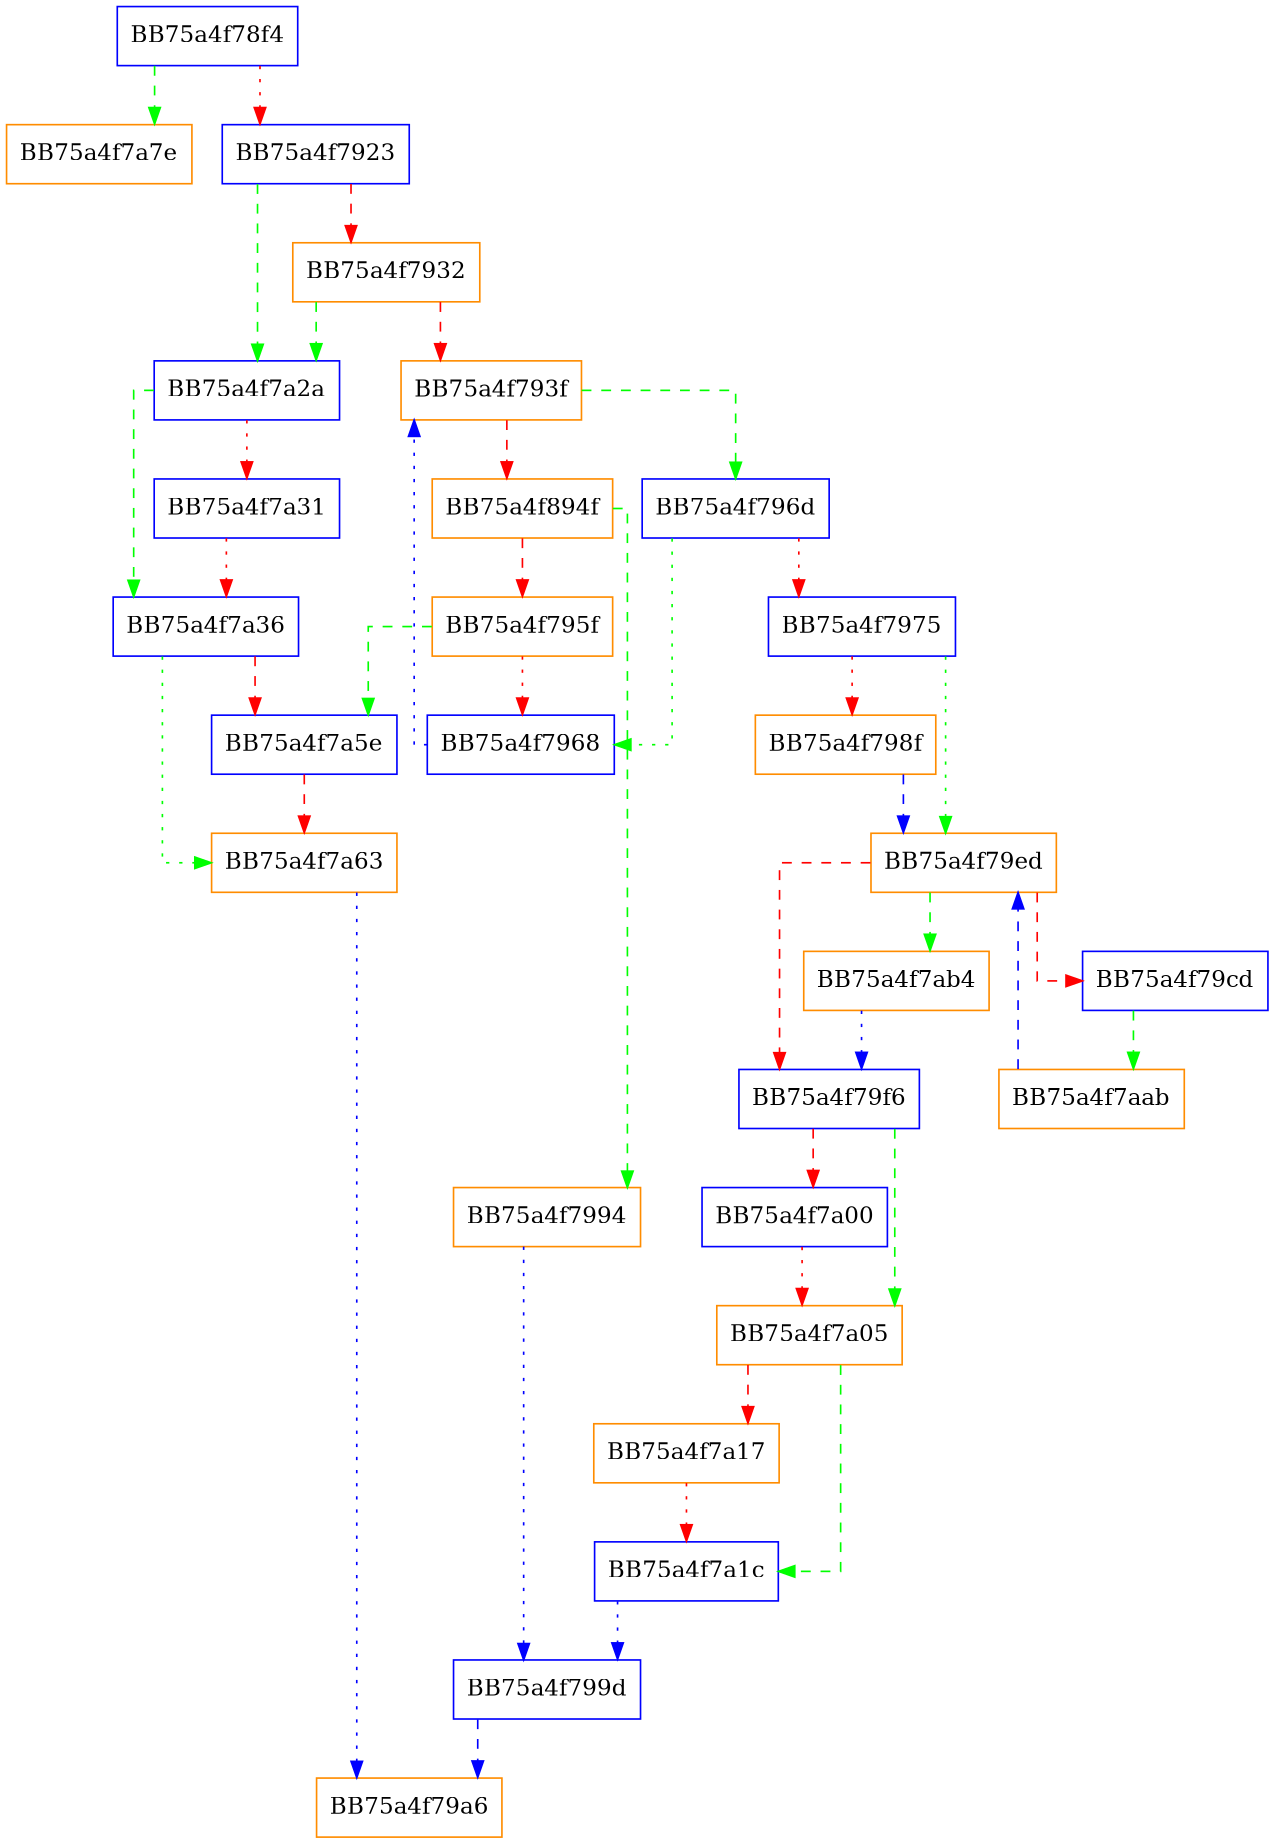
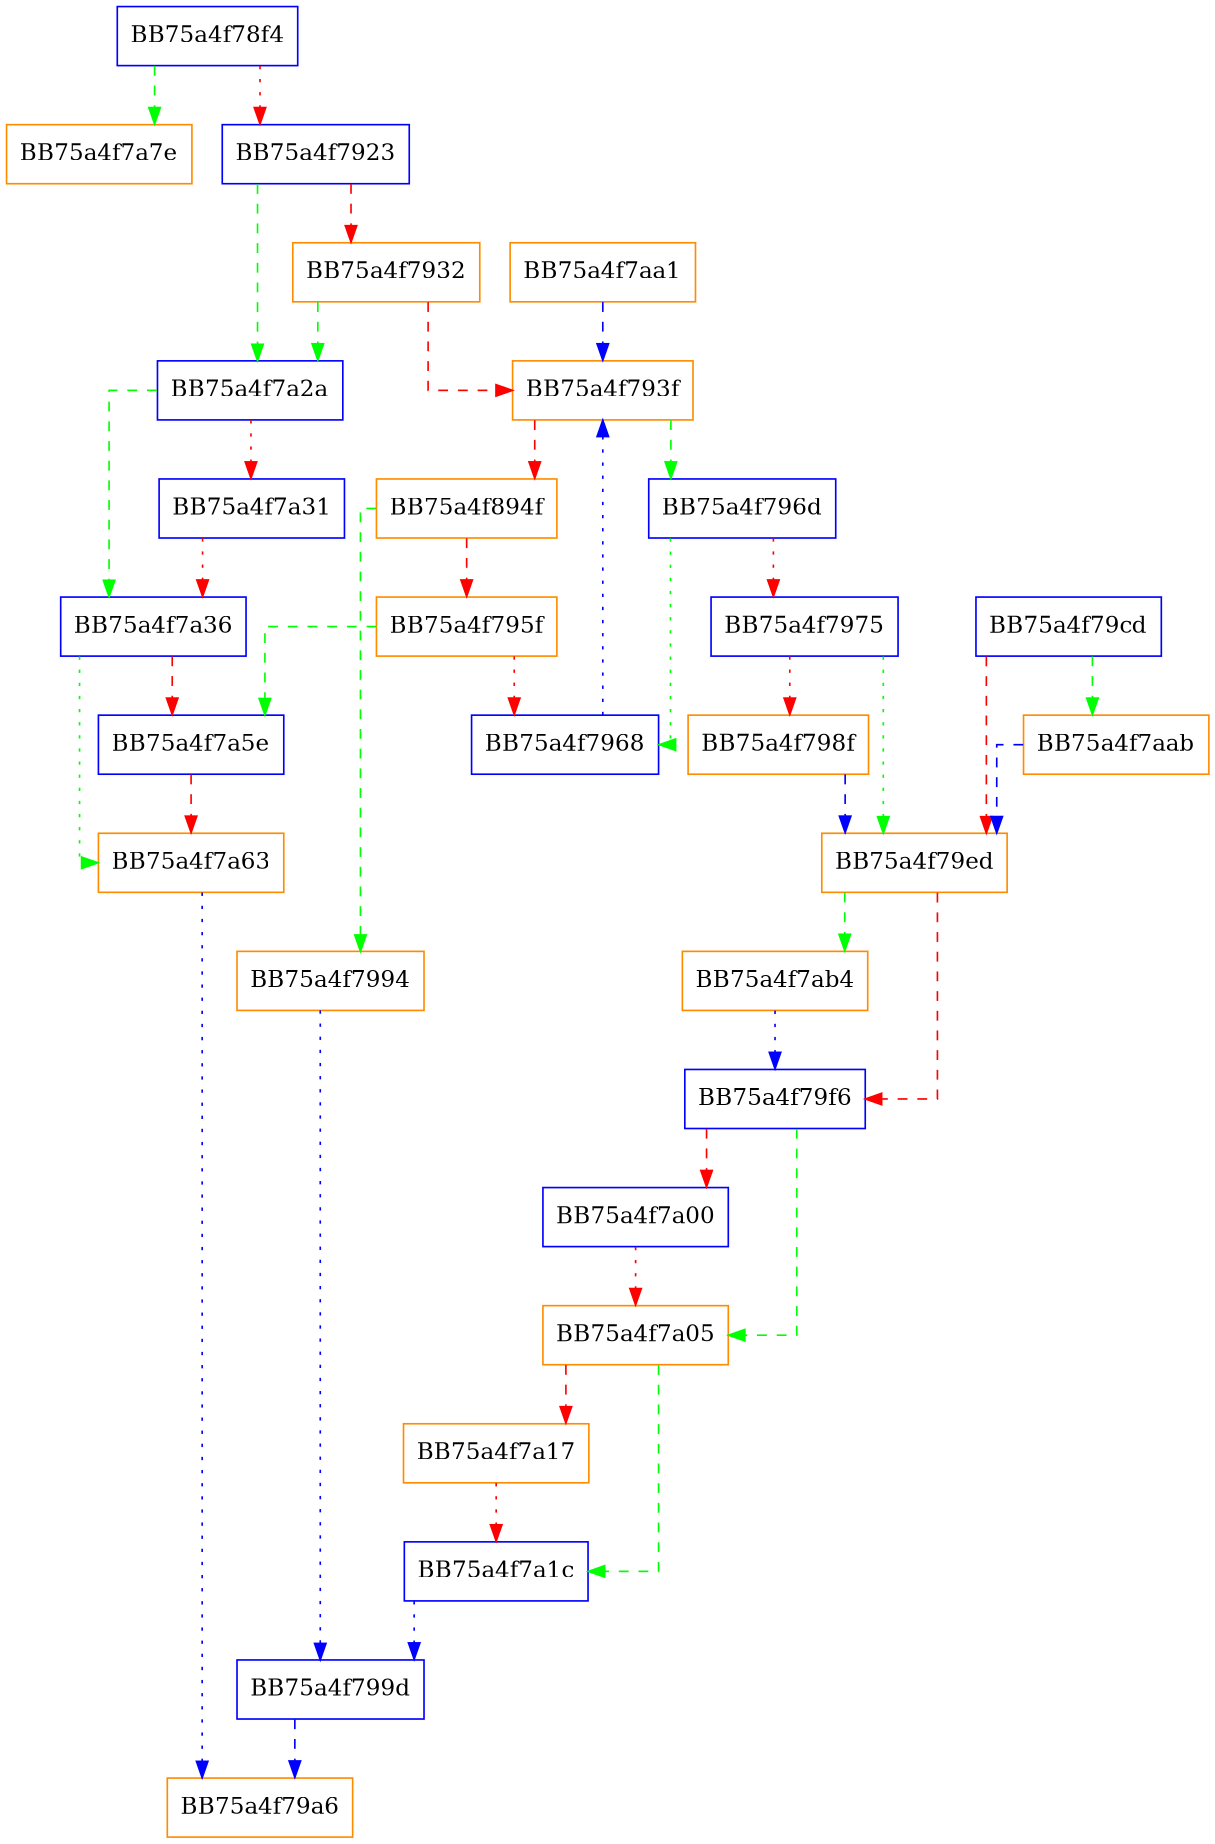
none -> (603, 272)
(1037, 951) -> (986, 737)
